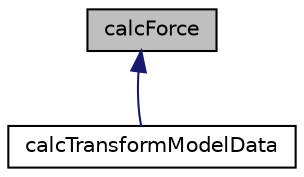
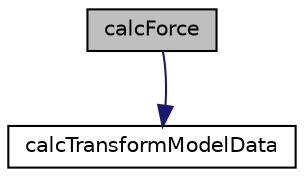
(138, 99) -> (166, 78)
